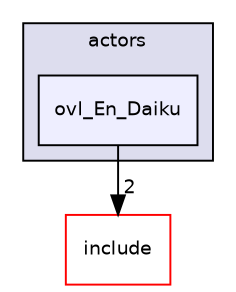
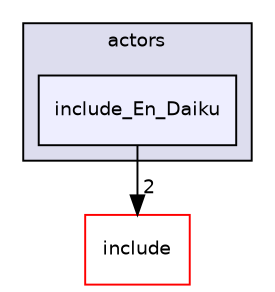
(118, 110) -> (137, 110)
